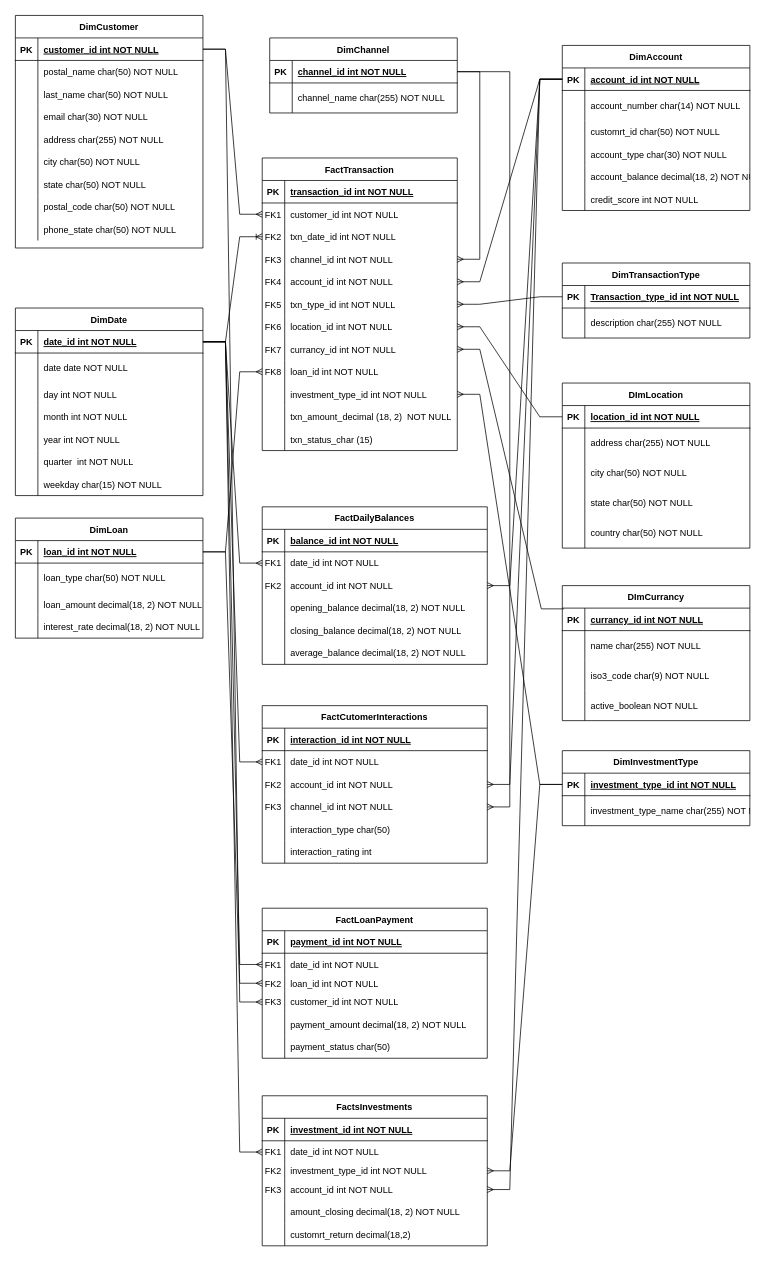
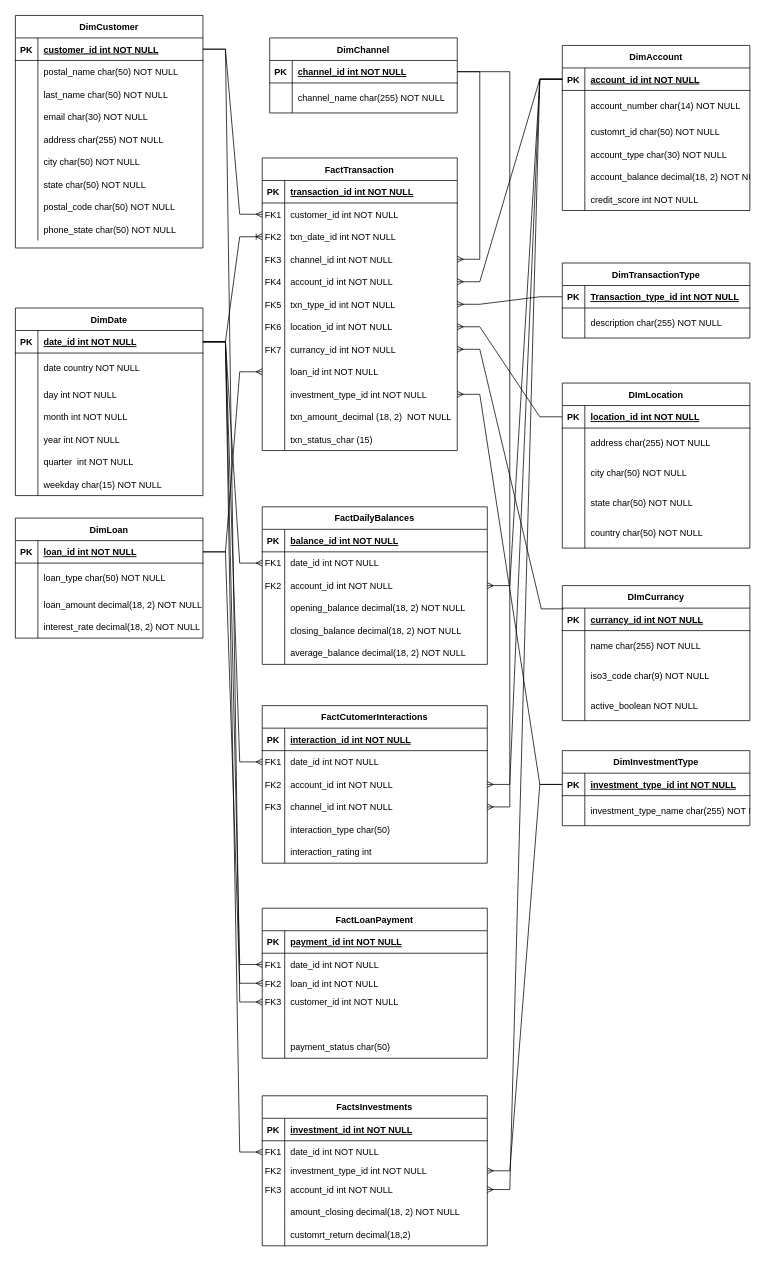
(85, 368) -> (93, 368)
(273, 372) -> none
(386, 1024) -> none
